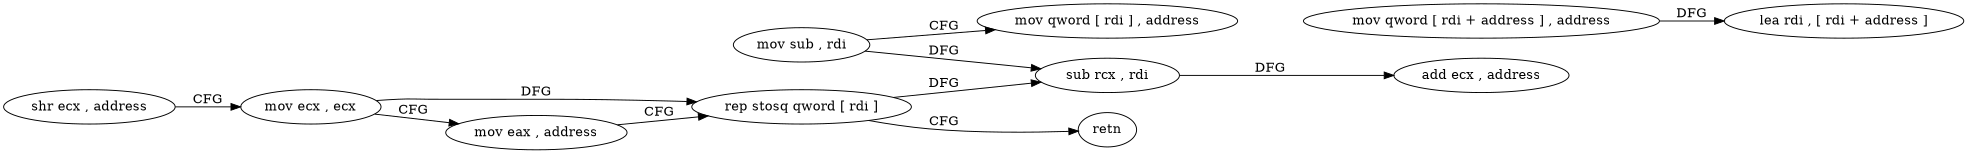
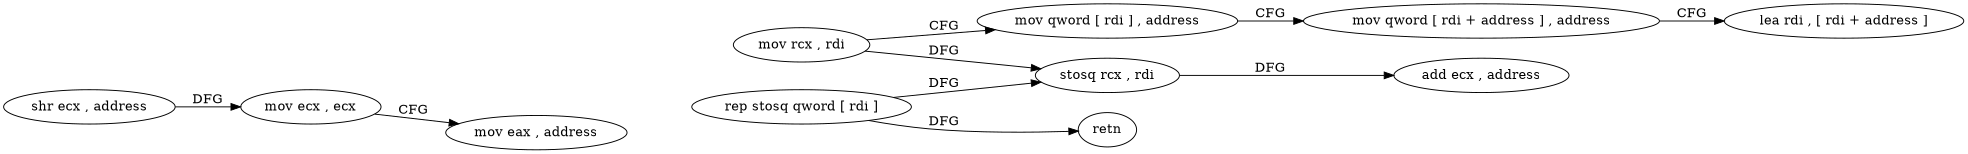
(1692, 14) -> (1692, 14)
none -> (1266, 21)
(802, 45) -> (802, 45)
(1107, 75) -> (1107, 75)
(532, 99) -> none
(208, 100) -> (208, 100)
(658, 121) -> none
(944, 122) -> (944, 122)
